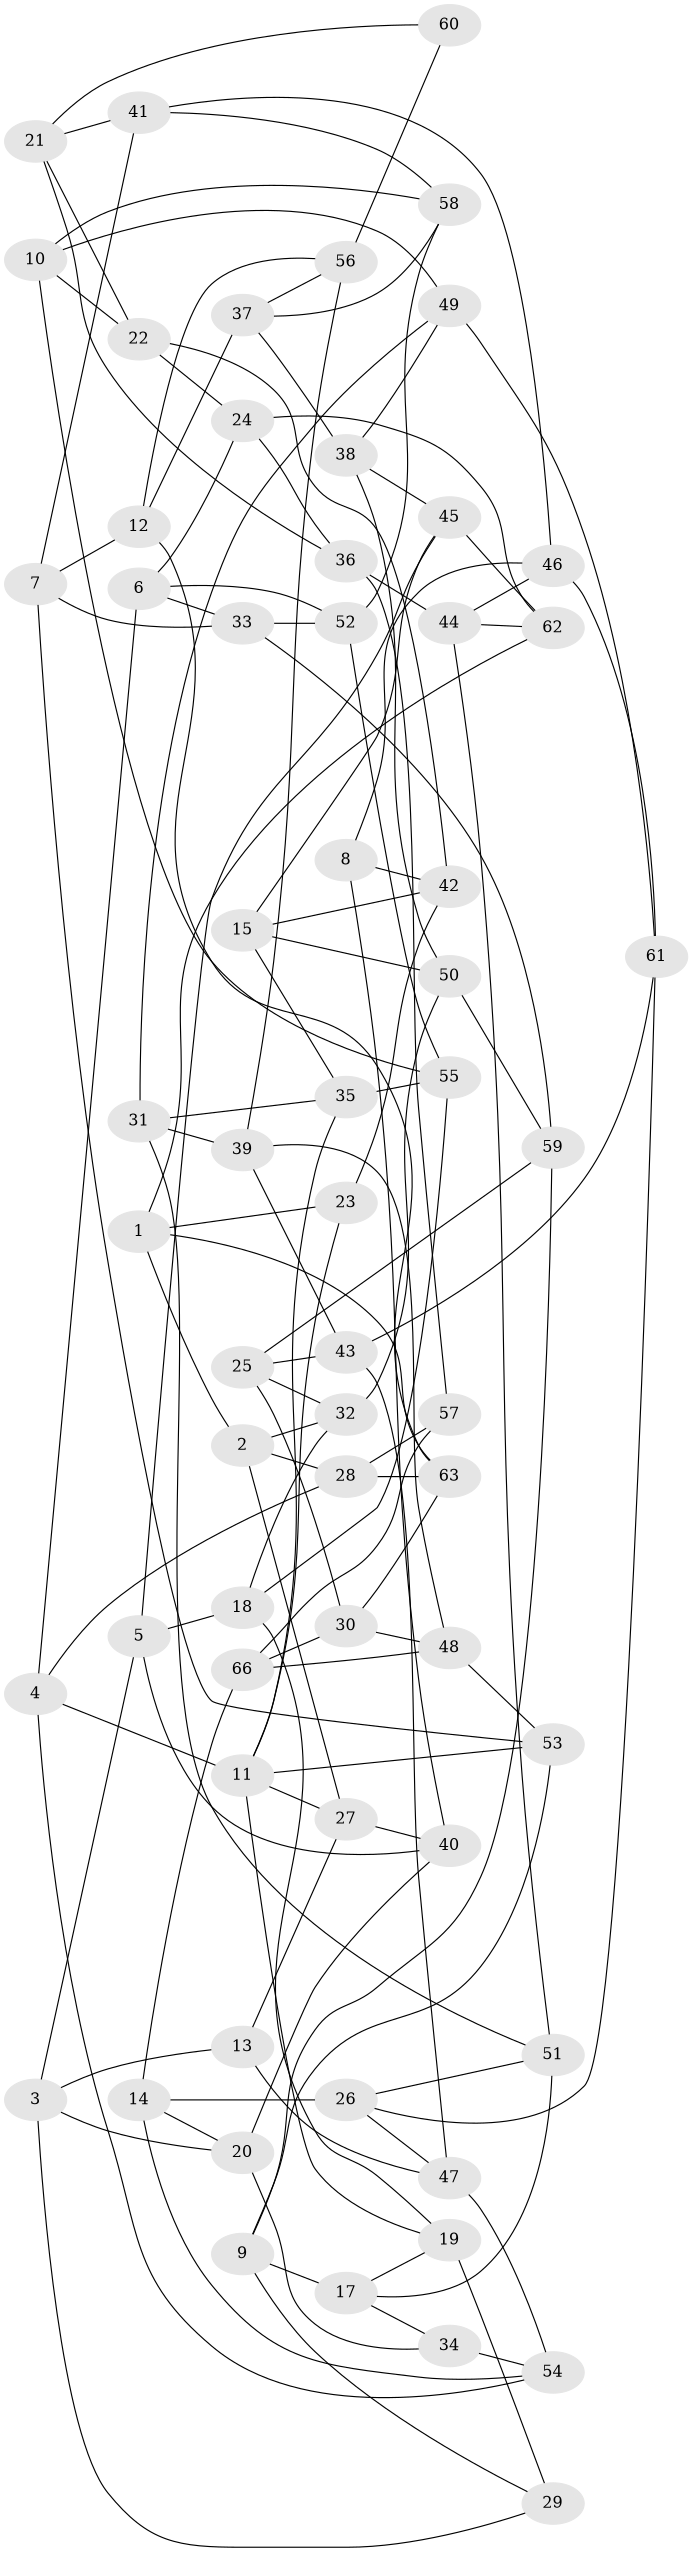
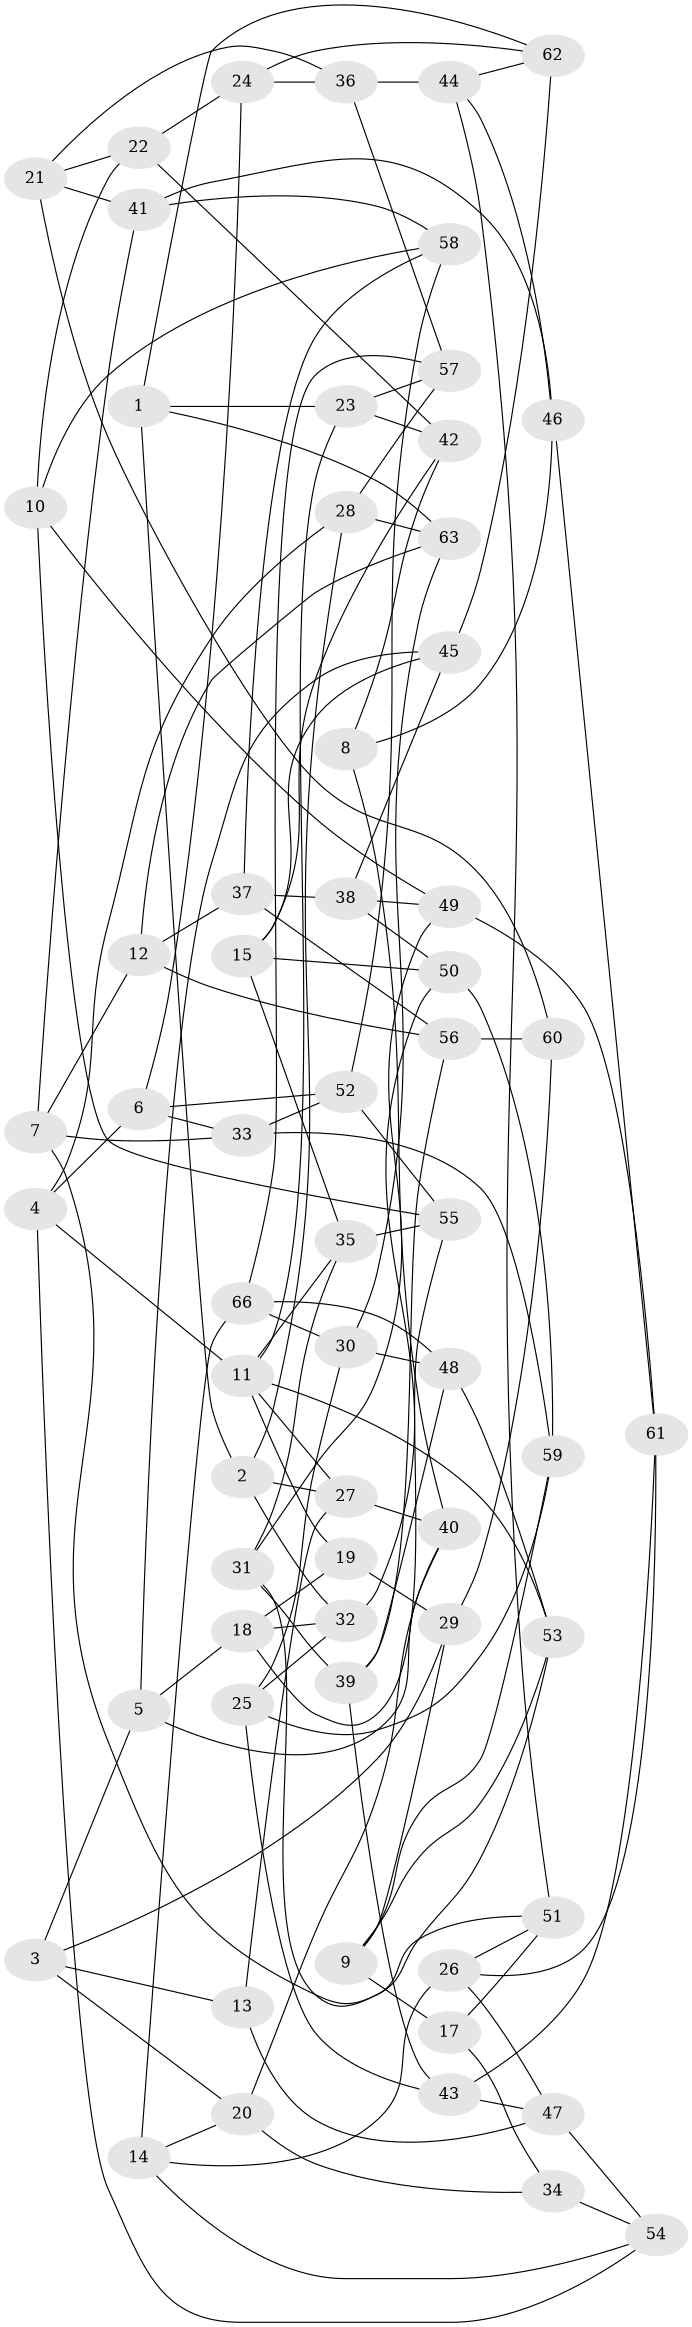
none -> (403, 387)
none -> (525, 1350)
(398, 2267) -> none
